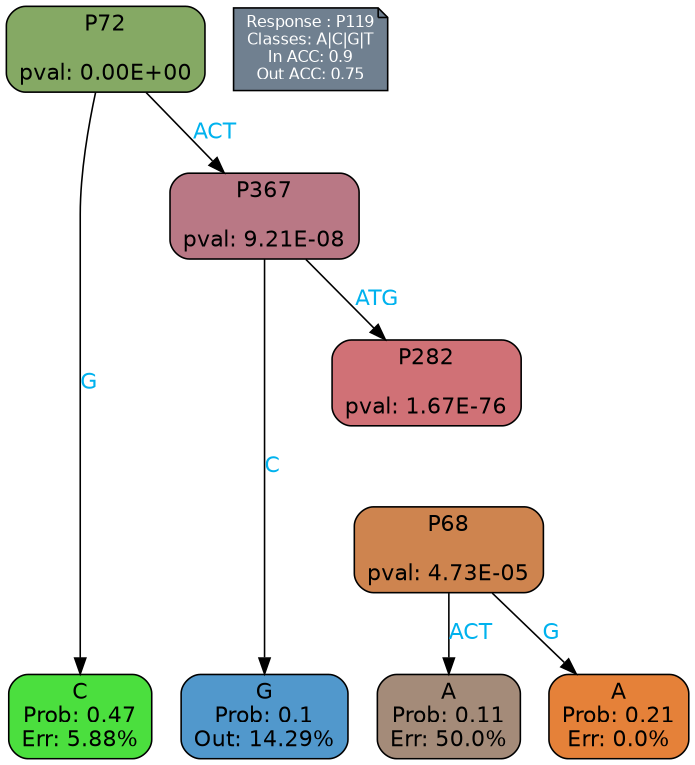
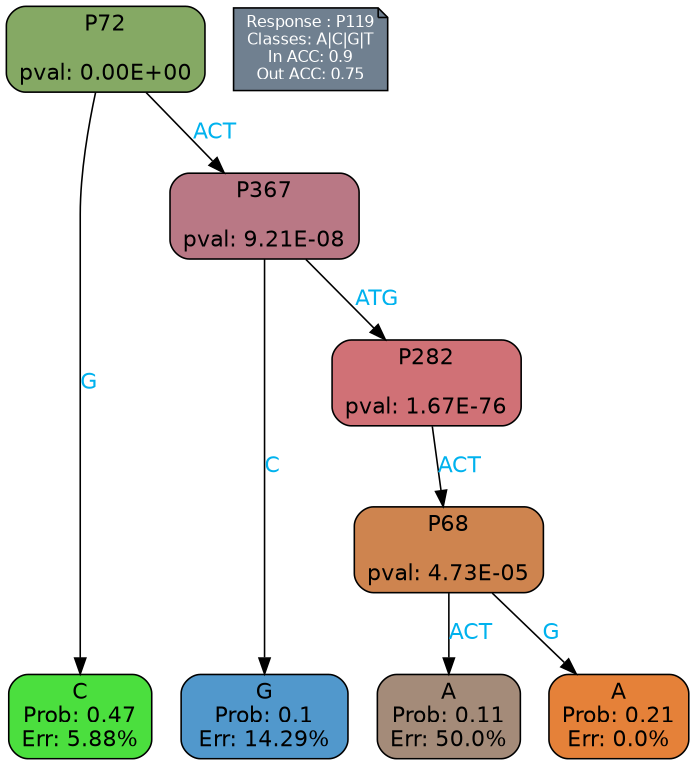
none -> (437, 458)
(265, 717) -> (265, 717)
